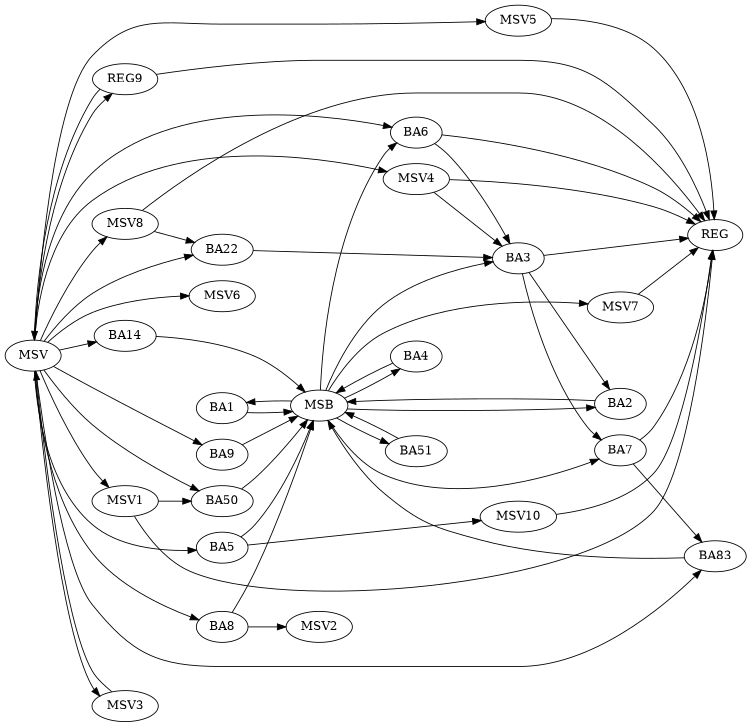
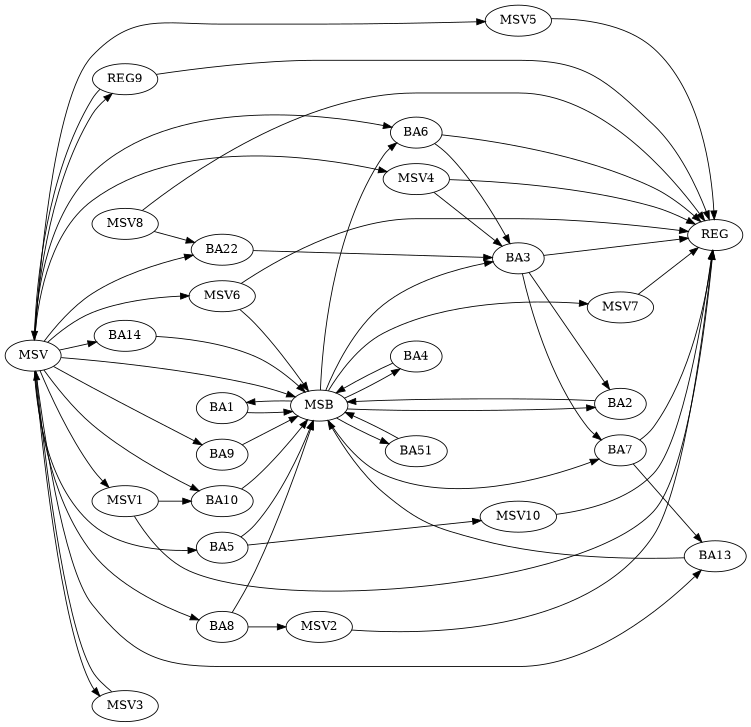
none -> (454, 219)
(67, 289) -> (175, 370)
none -> (274, 345)
(222, 501) -> (222, 501)
none -> (638, 553)
(715, 556) -> (715, 556)
